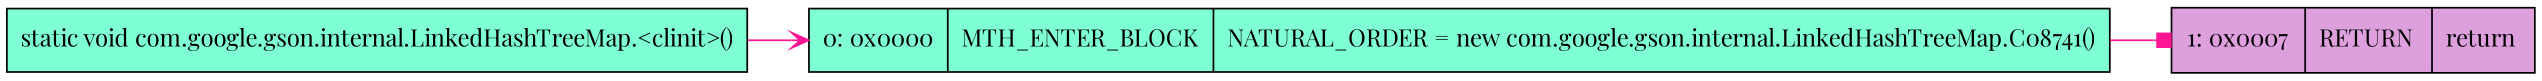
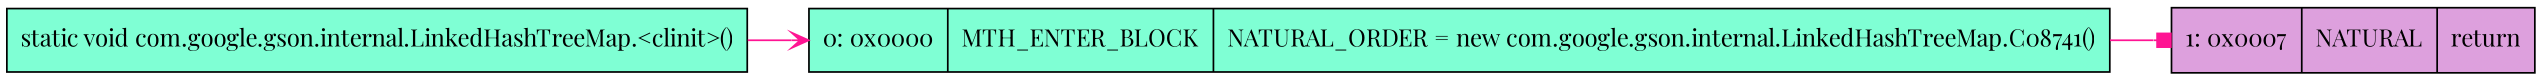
(2366, 39) -> (2369, 39)
